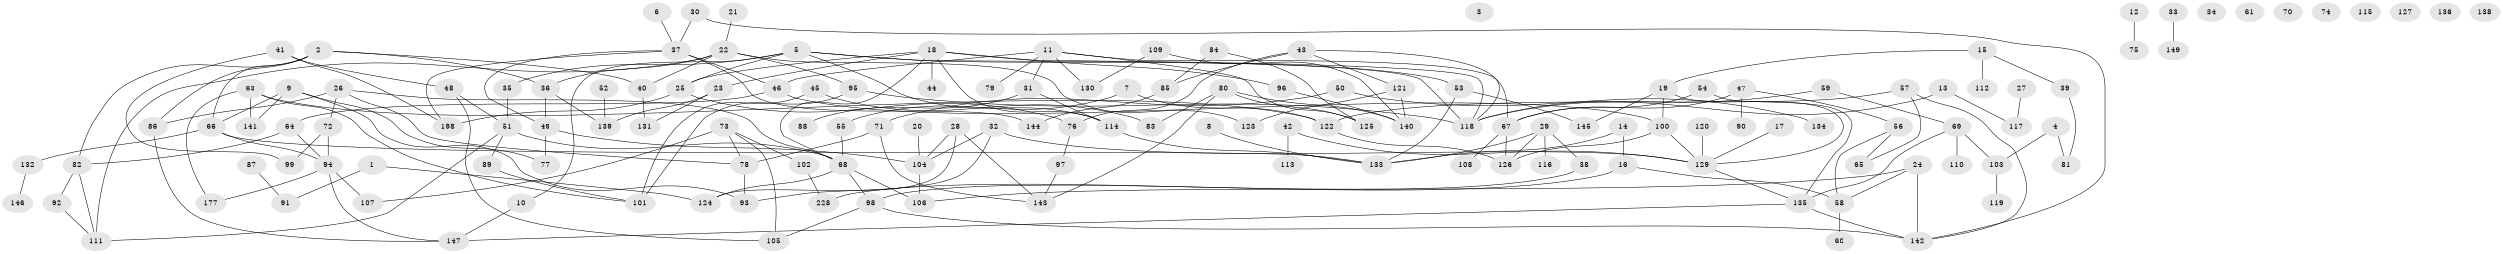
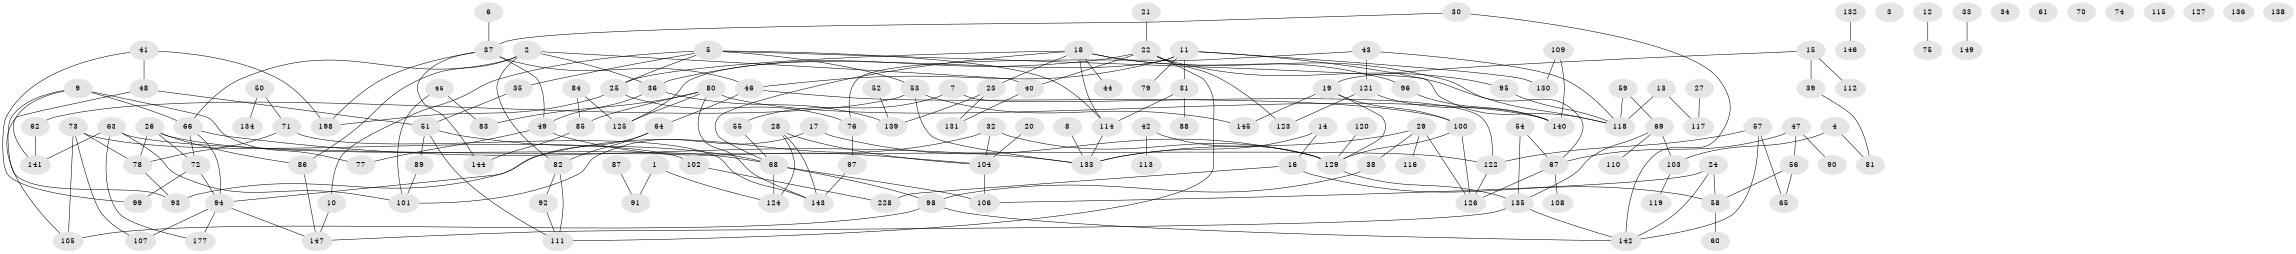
(1232, 66) -> (636, 107)
(709, 115) -> (590, 162)
none -> (35, 127)
(123, 144) -> (192, 146)
